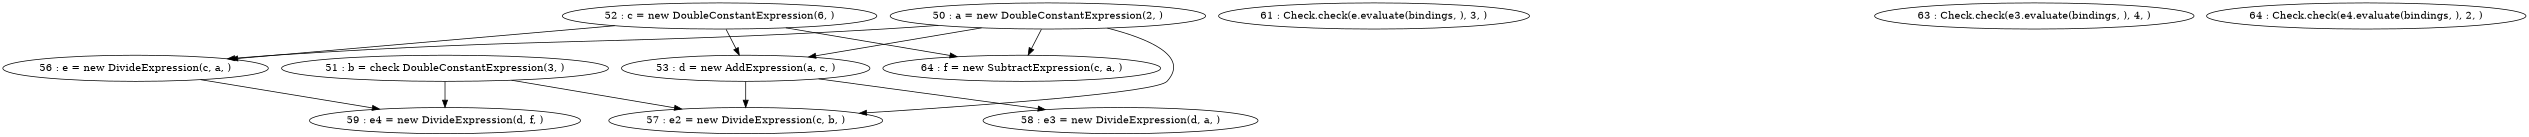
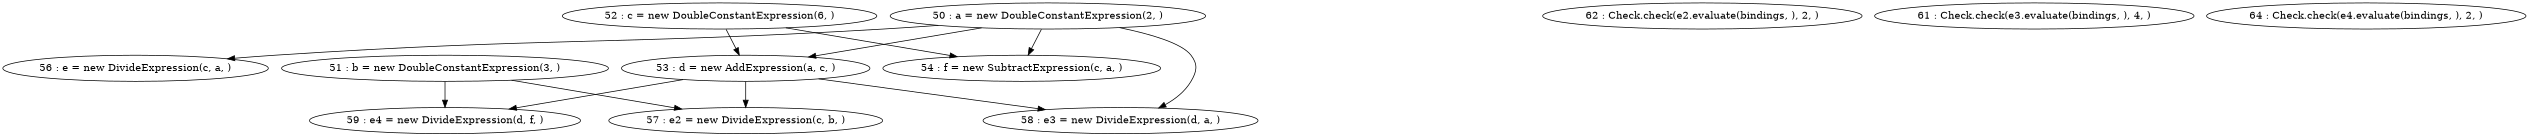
(1374, 16) -> none
none -> (1702, 16)
(2034, 16) -> (2034, 16)
(426, 42) -> none
(445, 68) -> (445, 68)
(1022, 68) -> (1022, 68)
(286, 94) -> (612, 92)
(1066, 98) -> (1186, 50)
